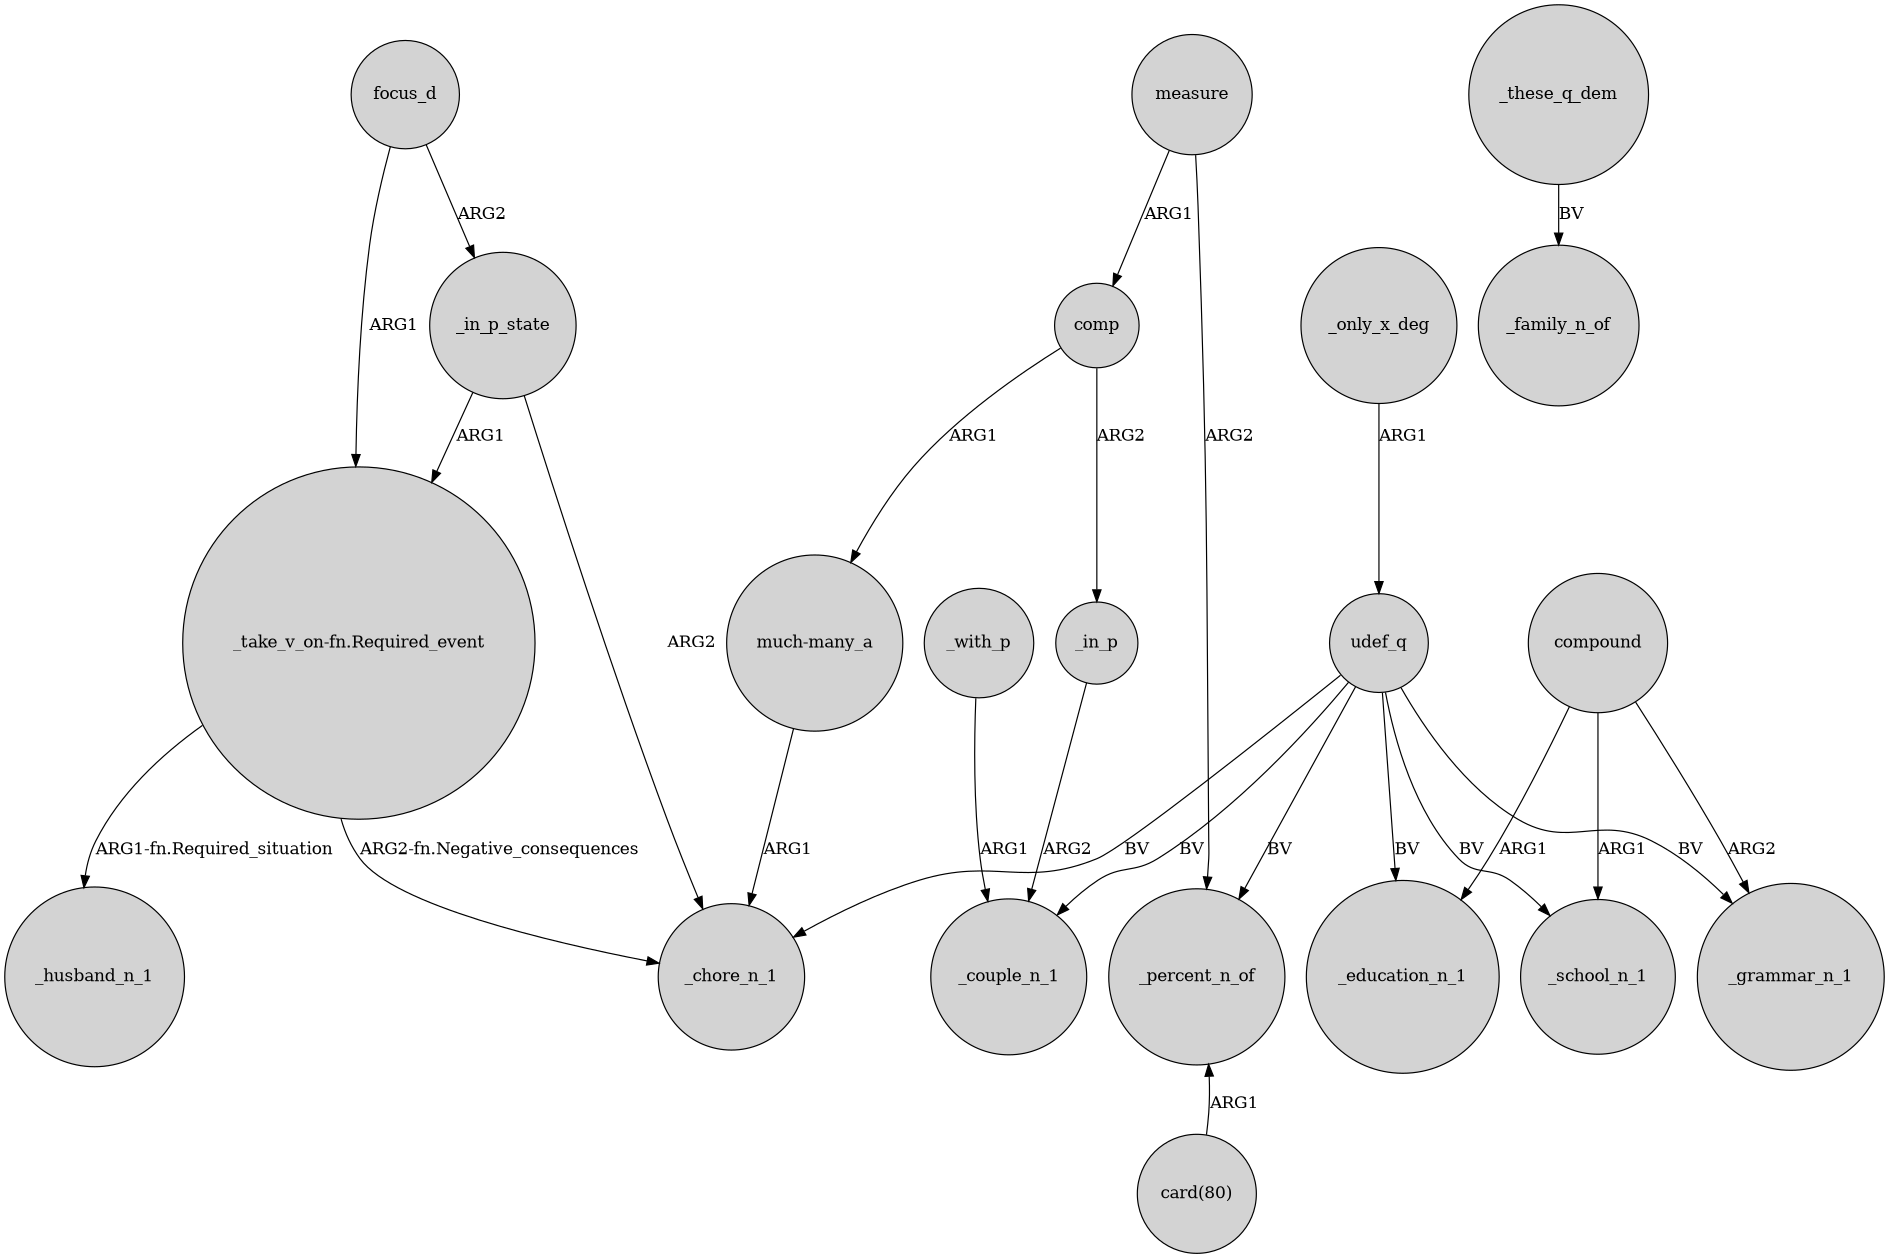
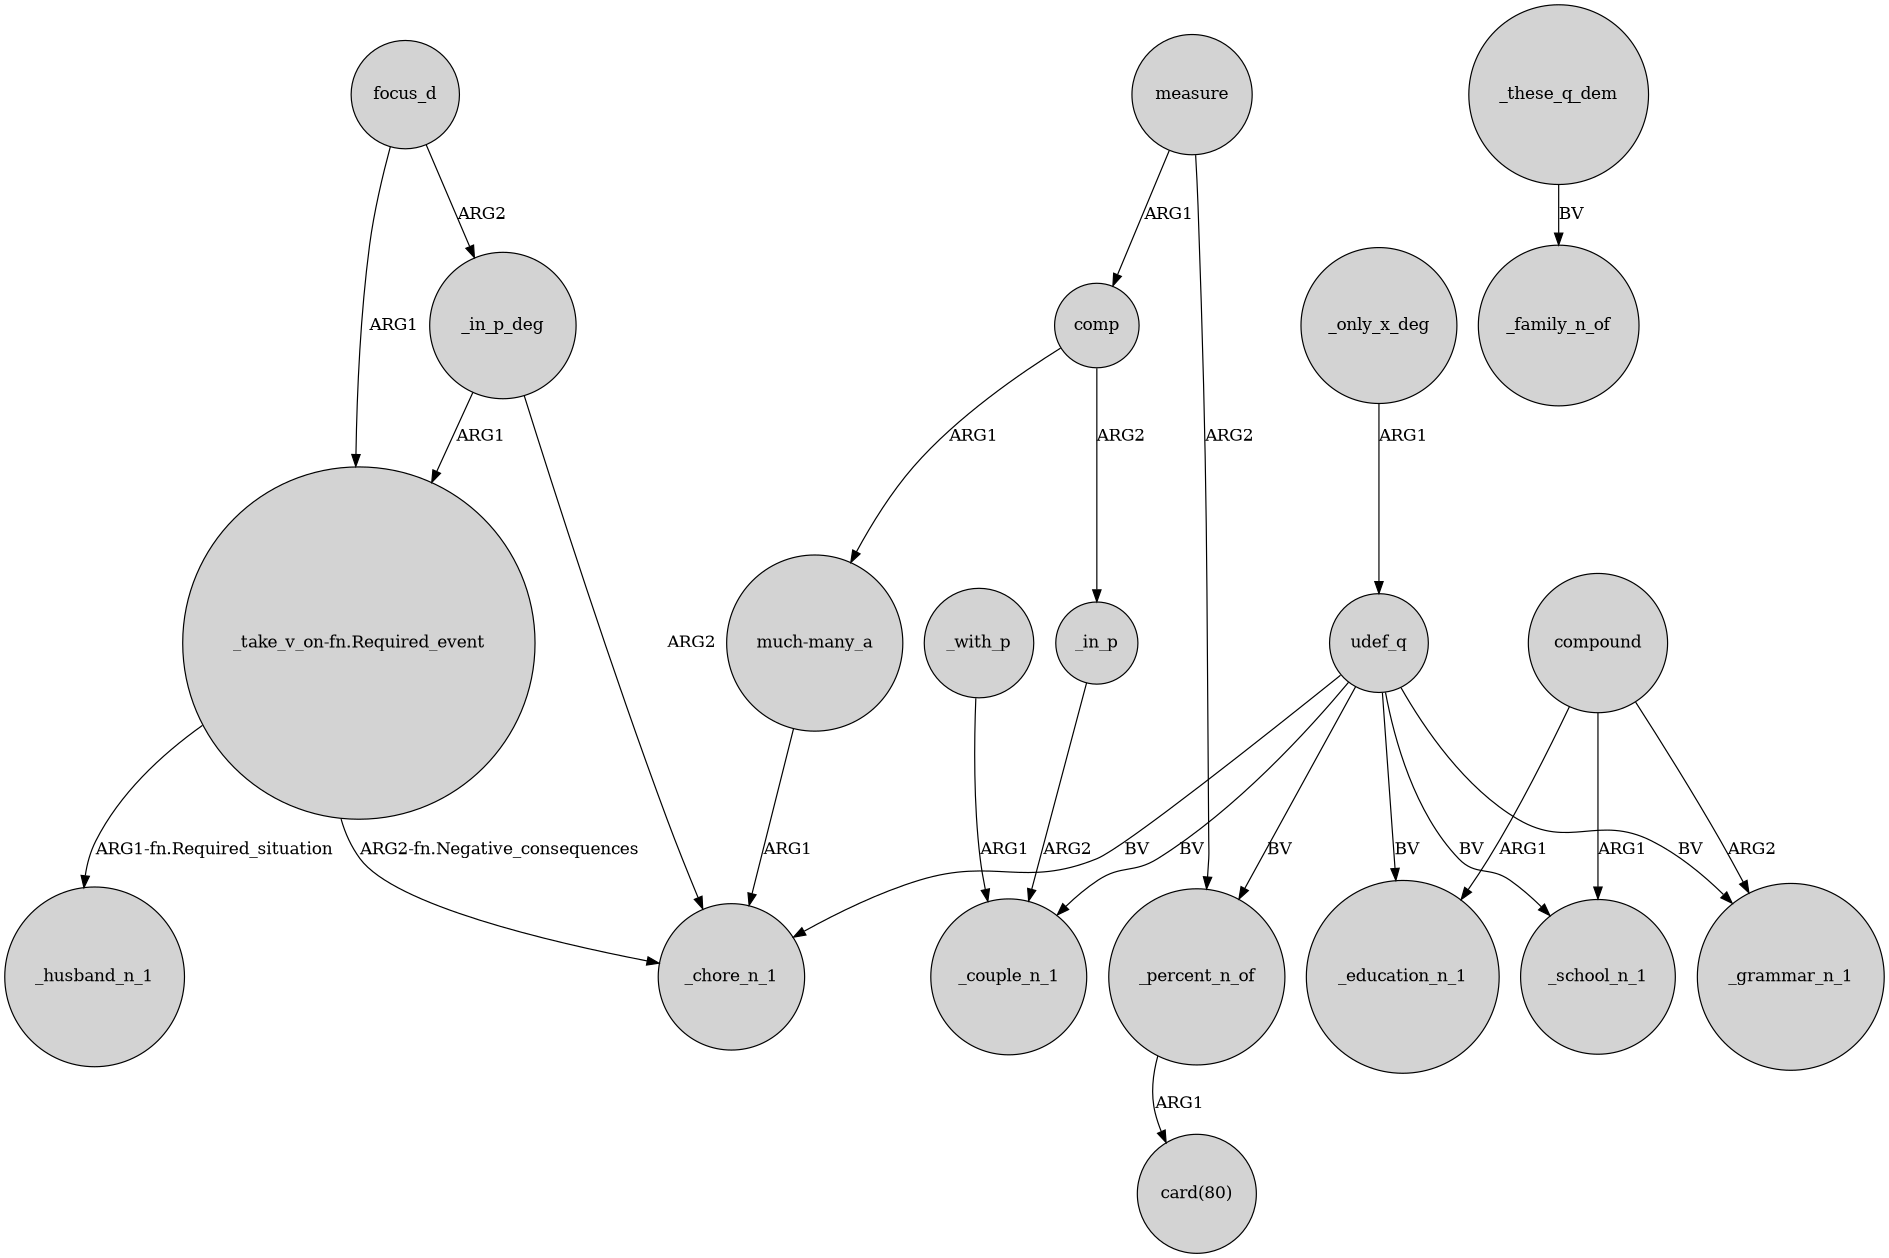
(503, 325) -> (503, 325)
(1209, 1106) -> (1153, 1094)
